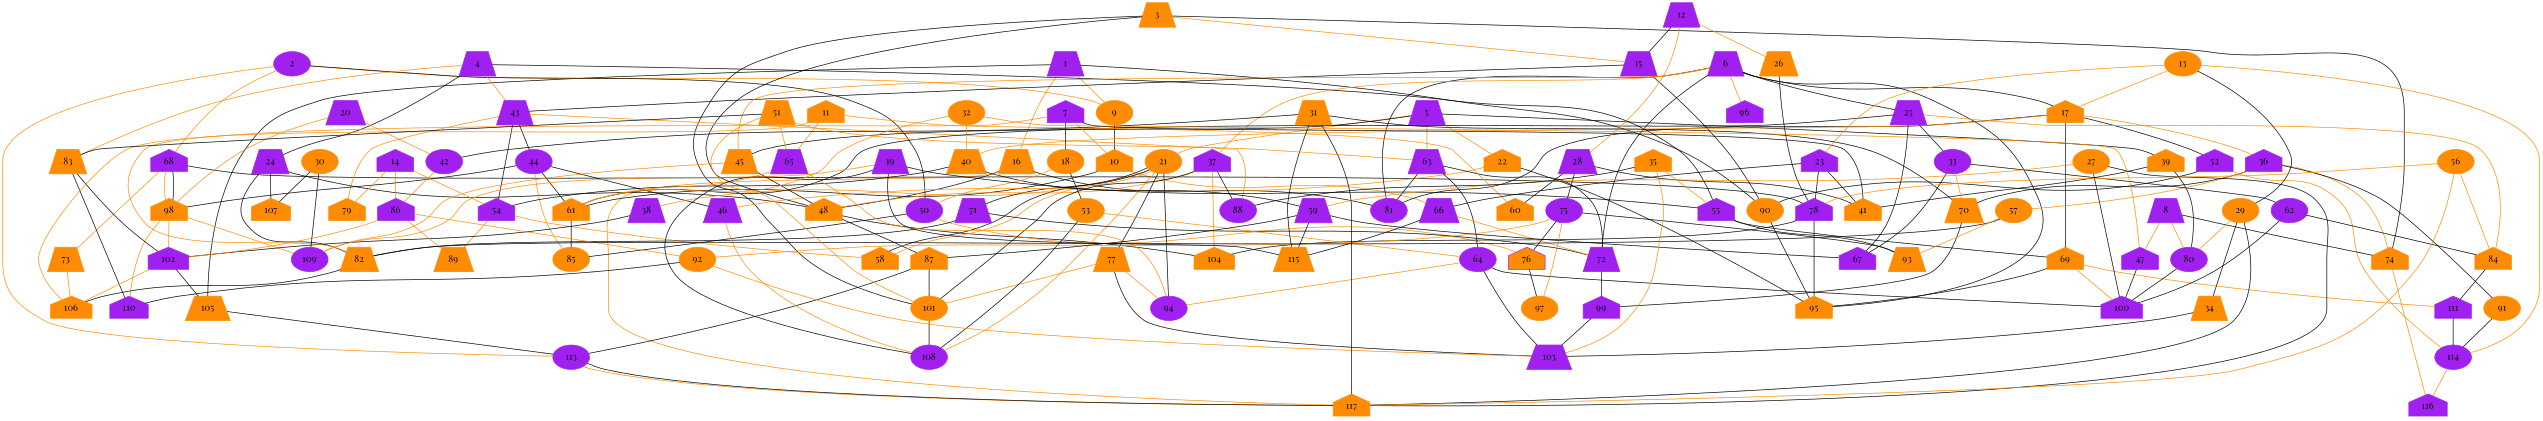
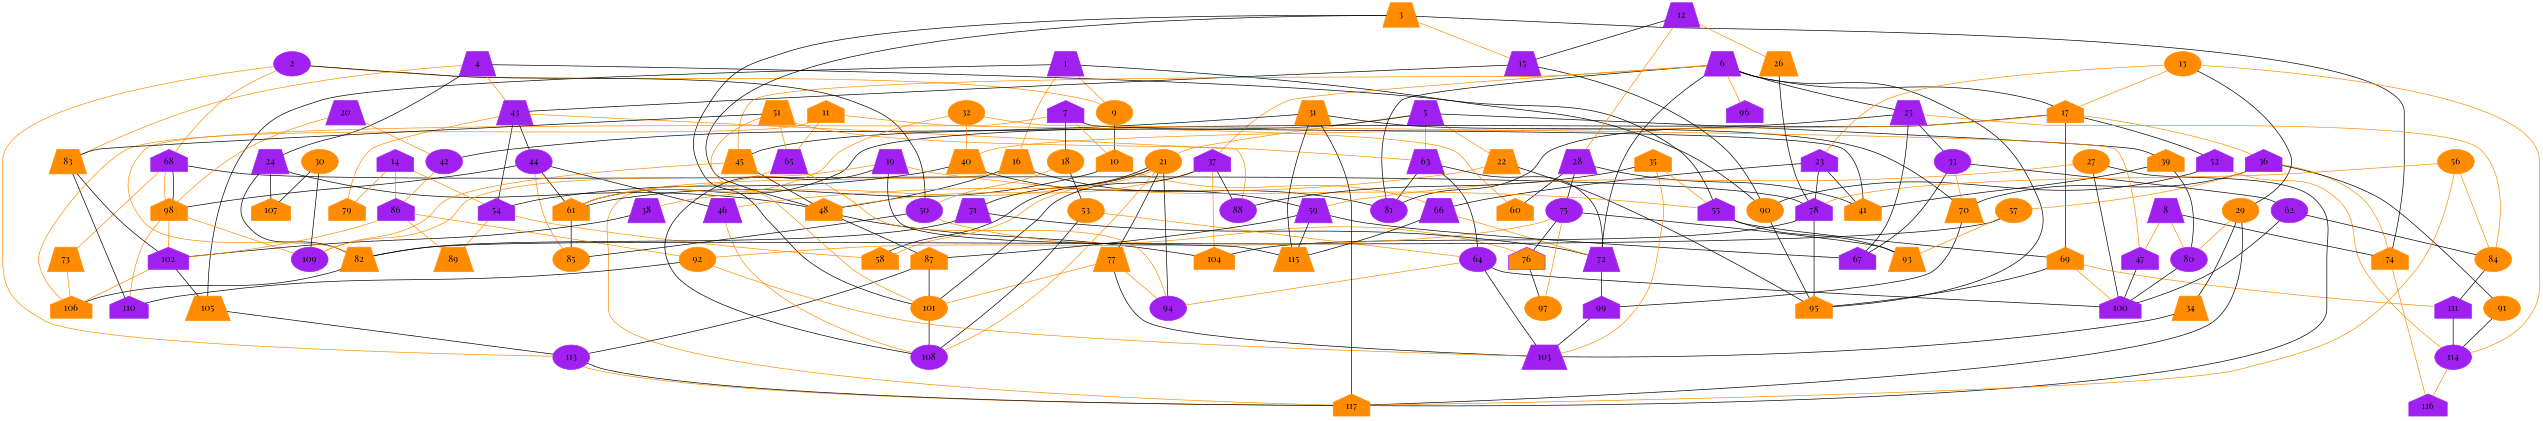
(1502, 162) -> (1502, 162)
(1480, 193) -> (1480, 193)
(2493, 259) -> (2493, 259)
